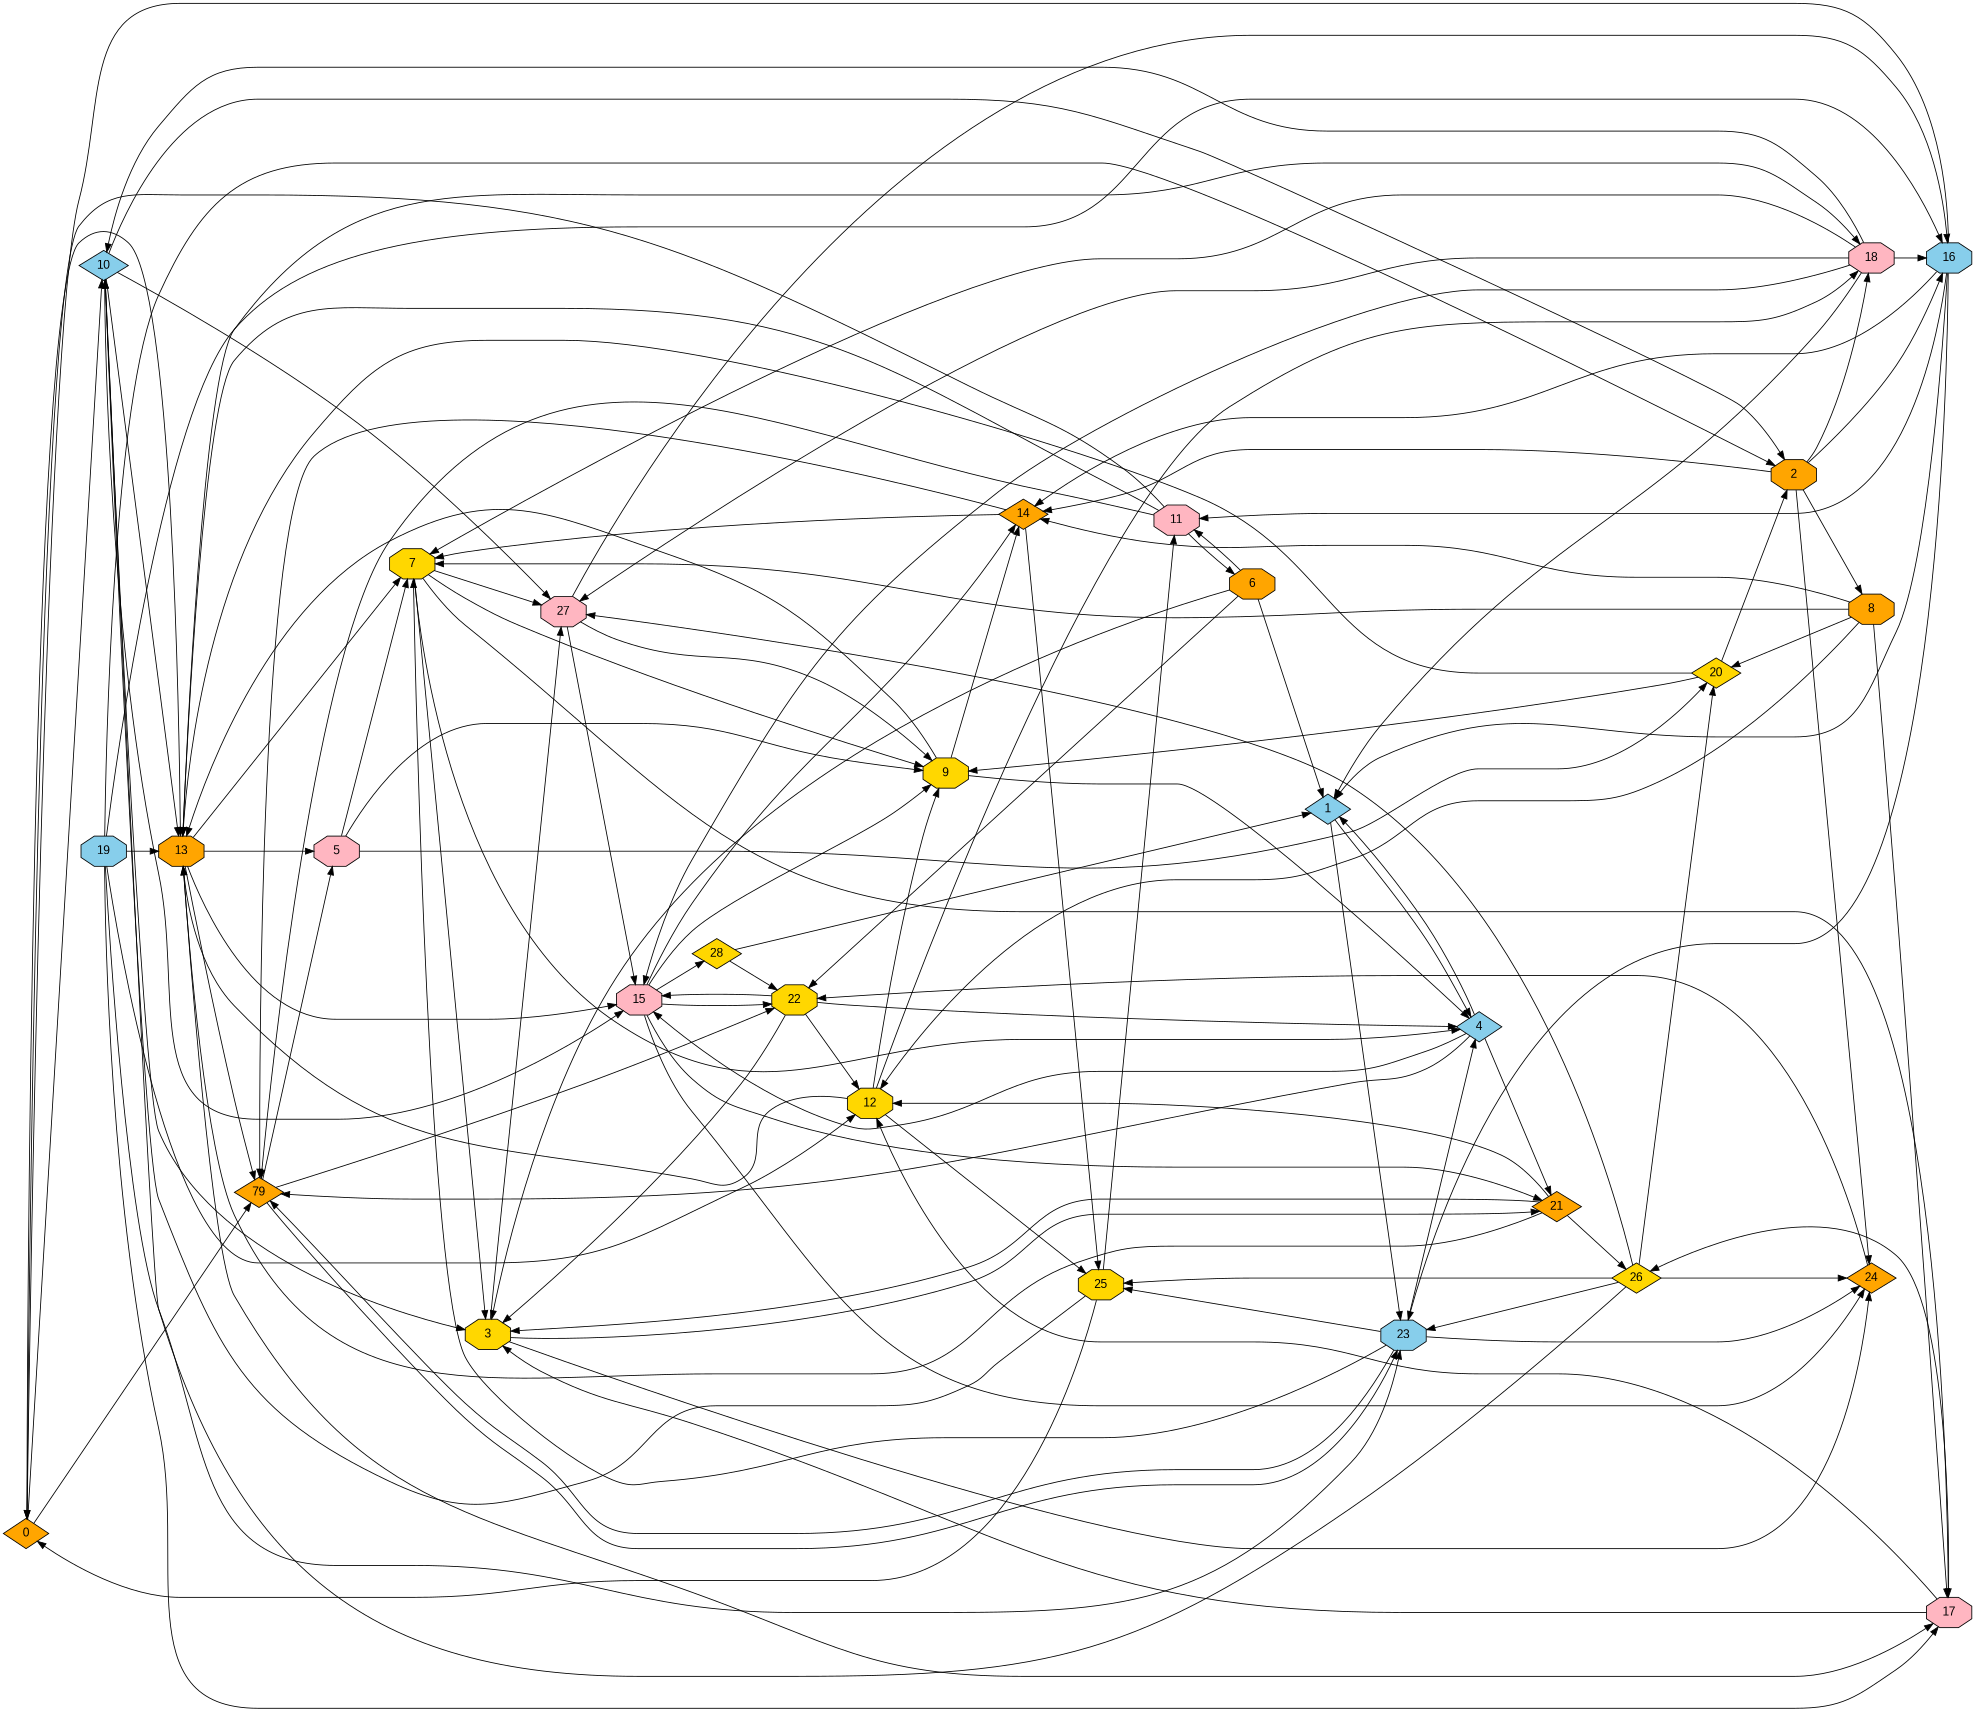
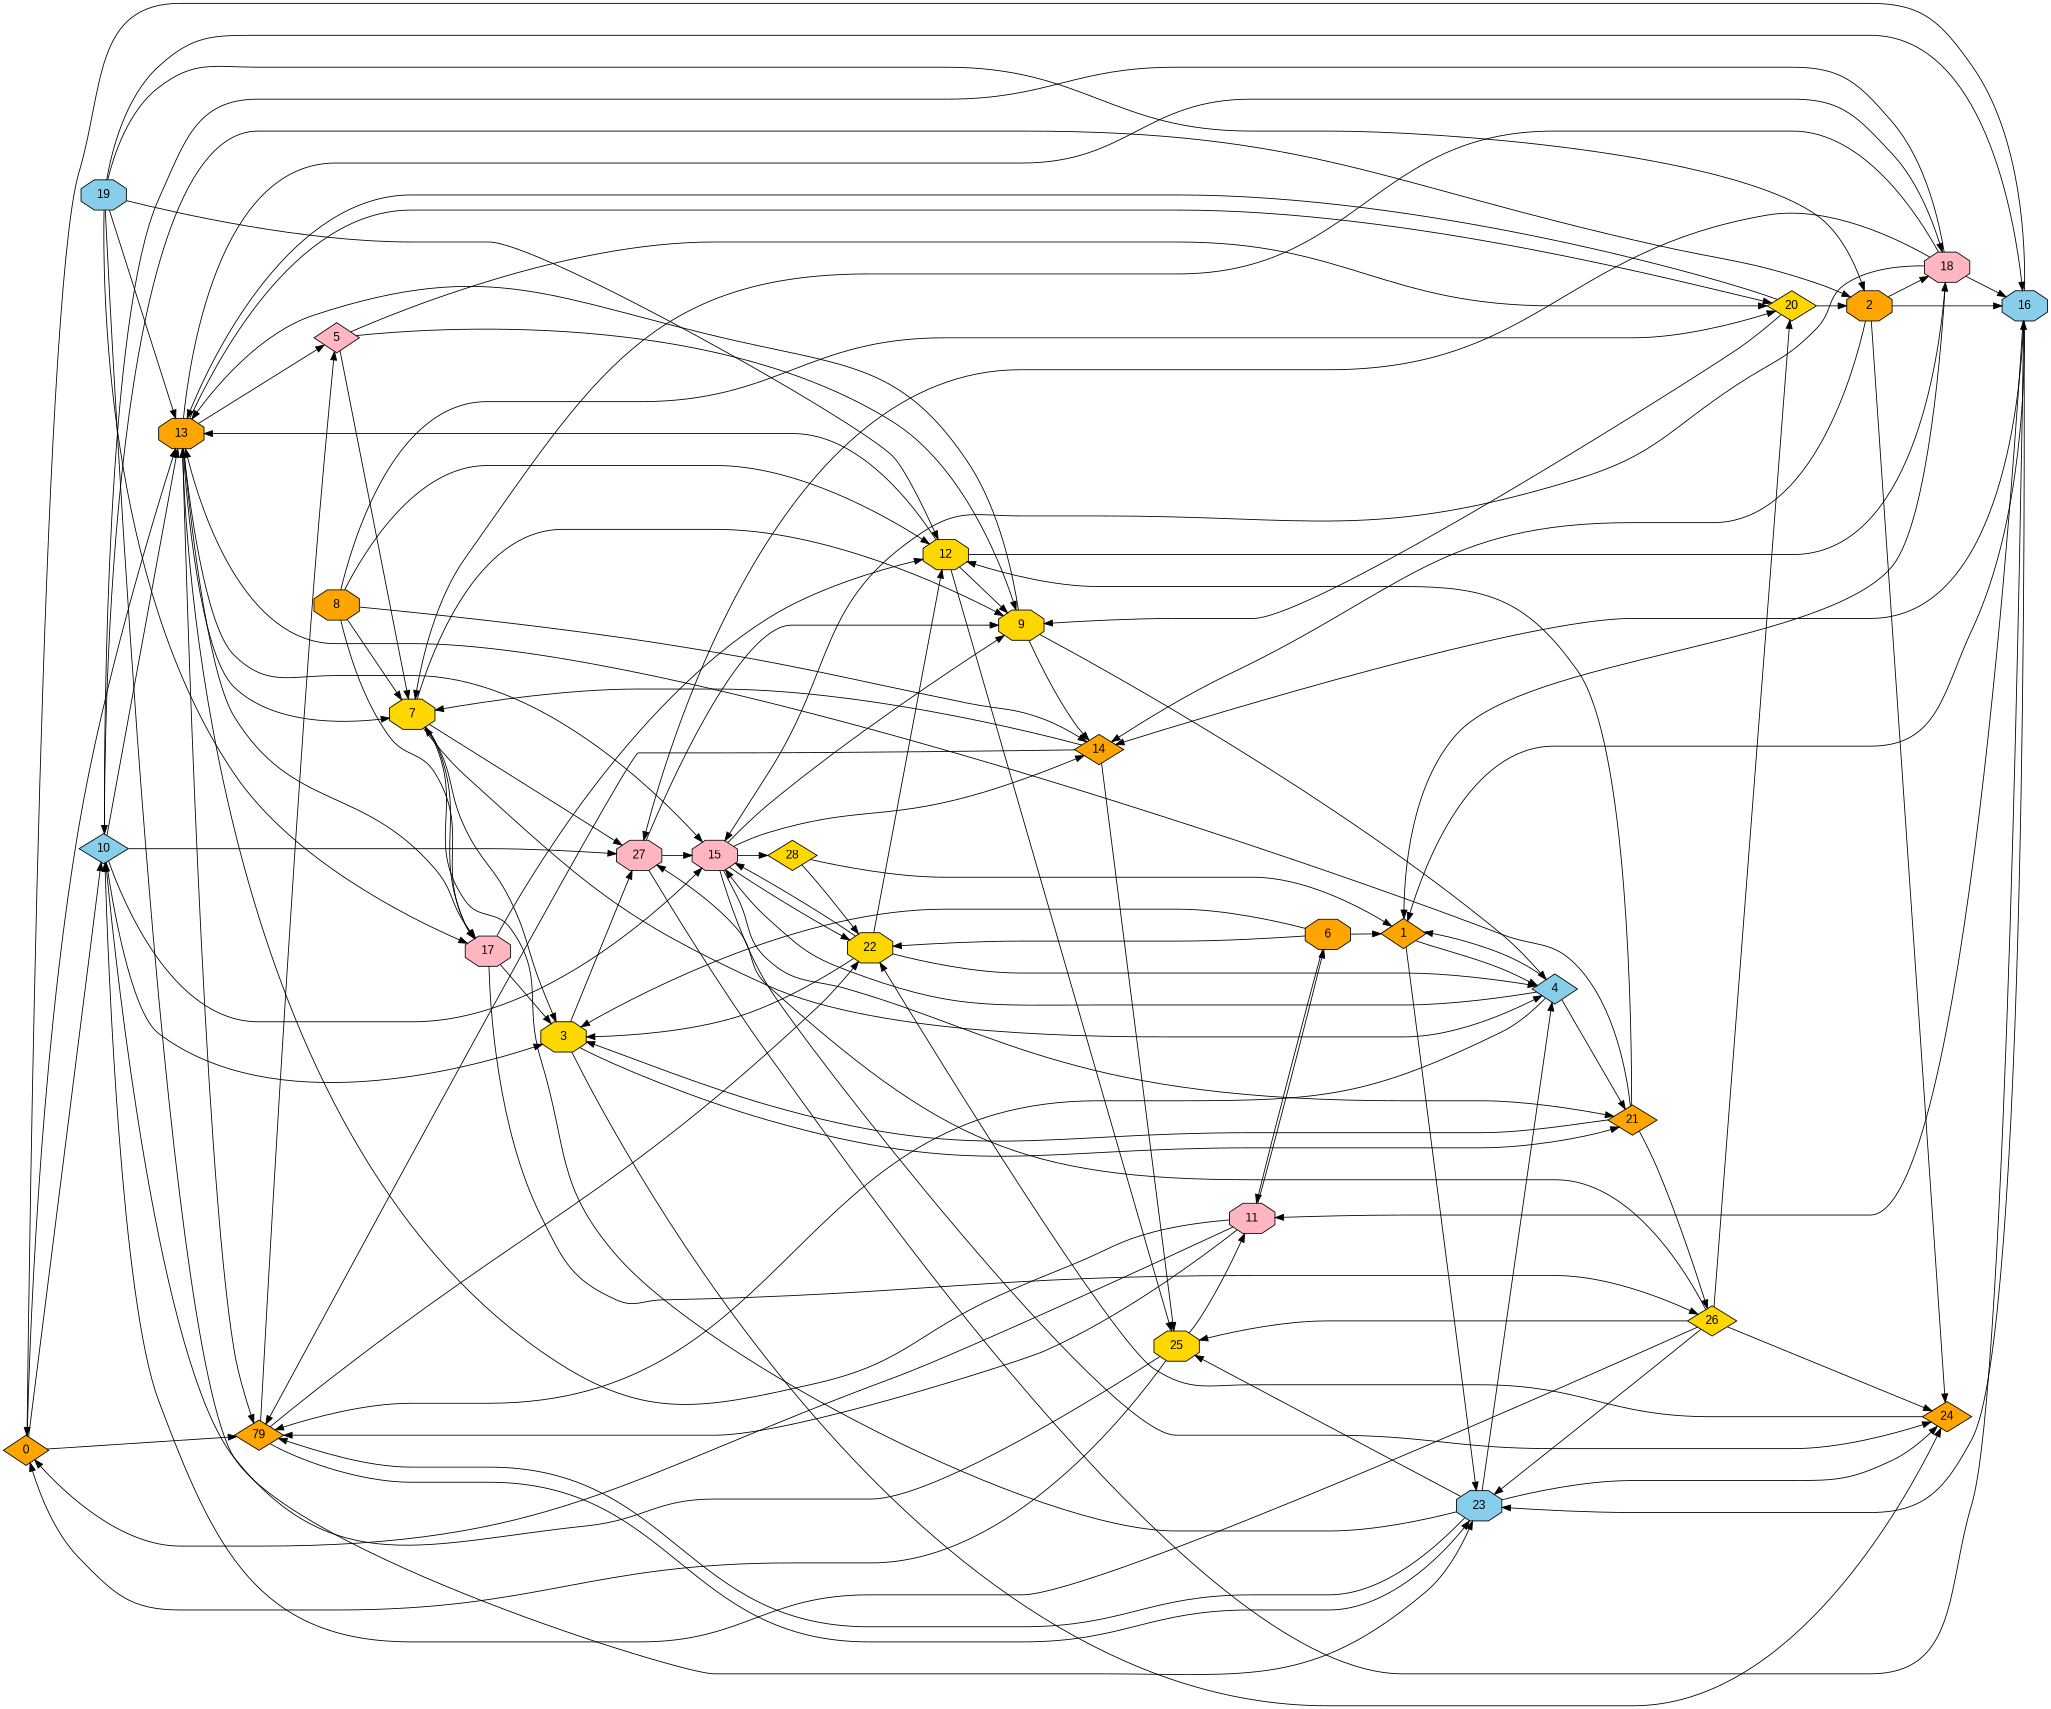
none -> (932, 210)
(1830, 538) -> none
(1328, 809) -> (1404, 934)
(337, 851) -> (337, 338)
